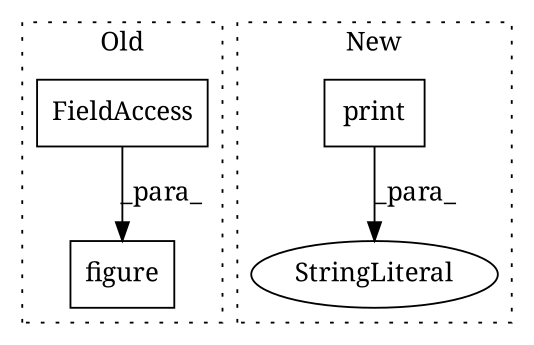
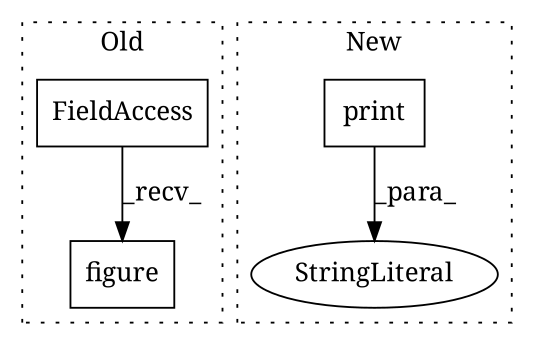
(162, 194) -> (162, 194)
